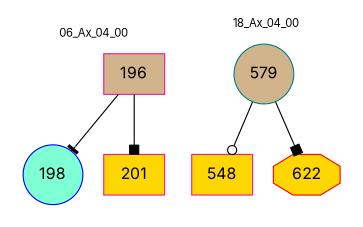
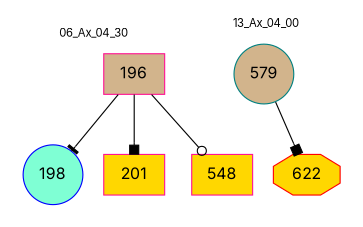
(266, 24) -> (266, 24)
(94, 34) -> (94, 34)
(243, 124) -> (166, 110)
